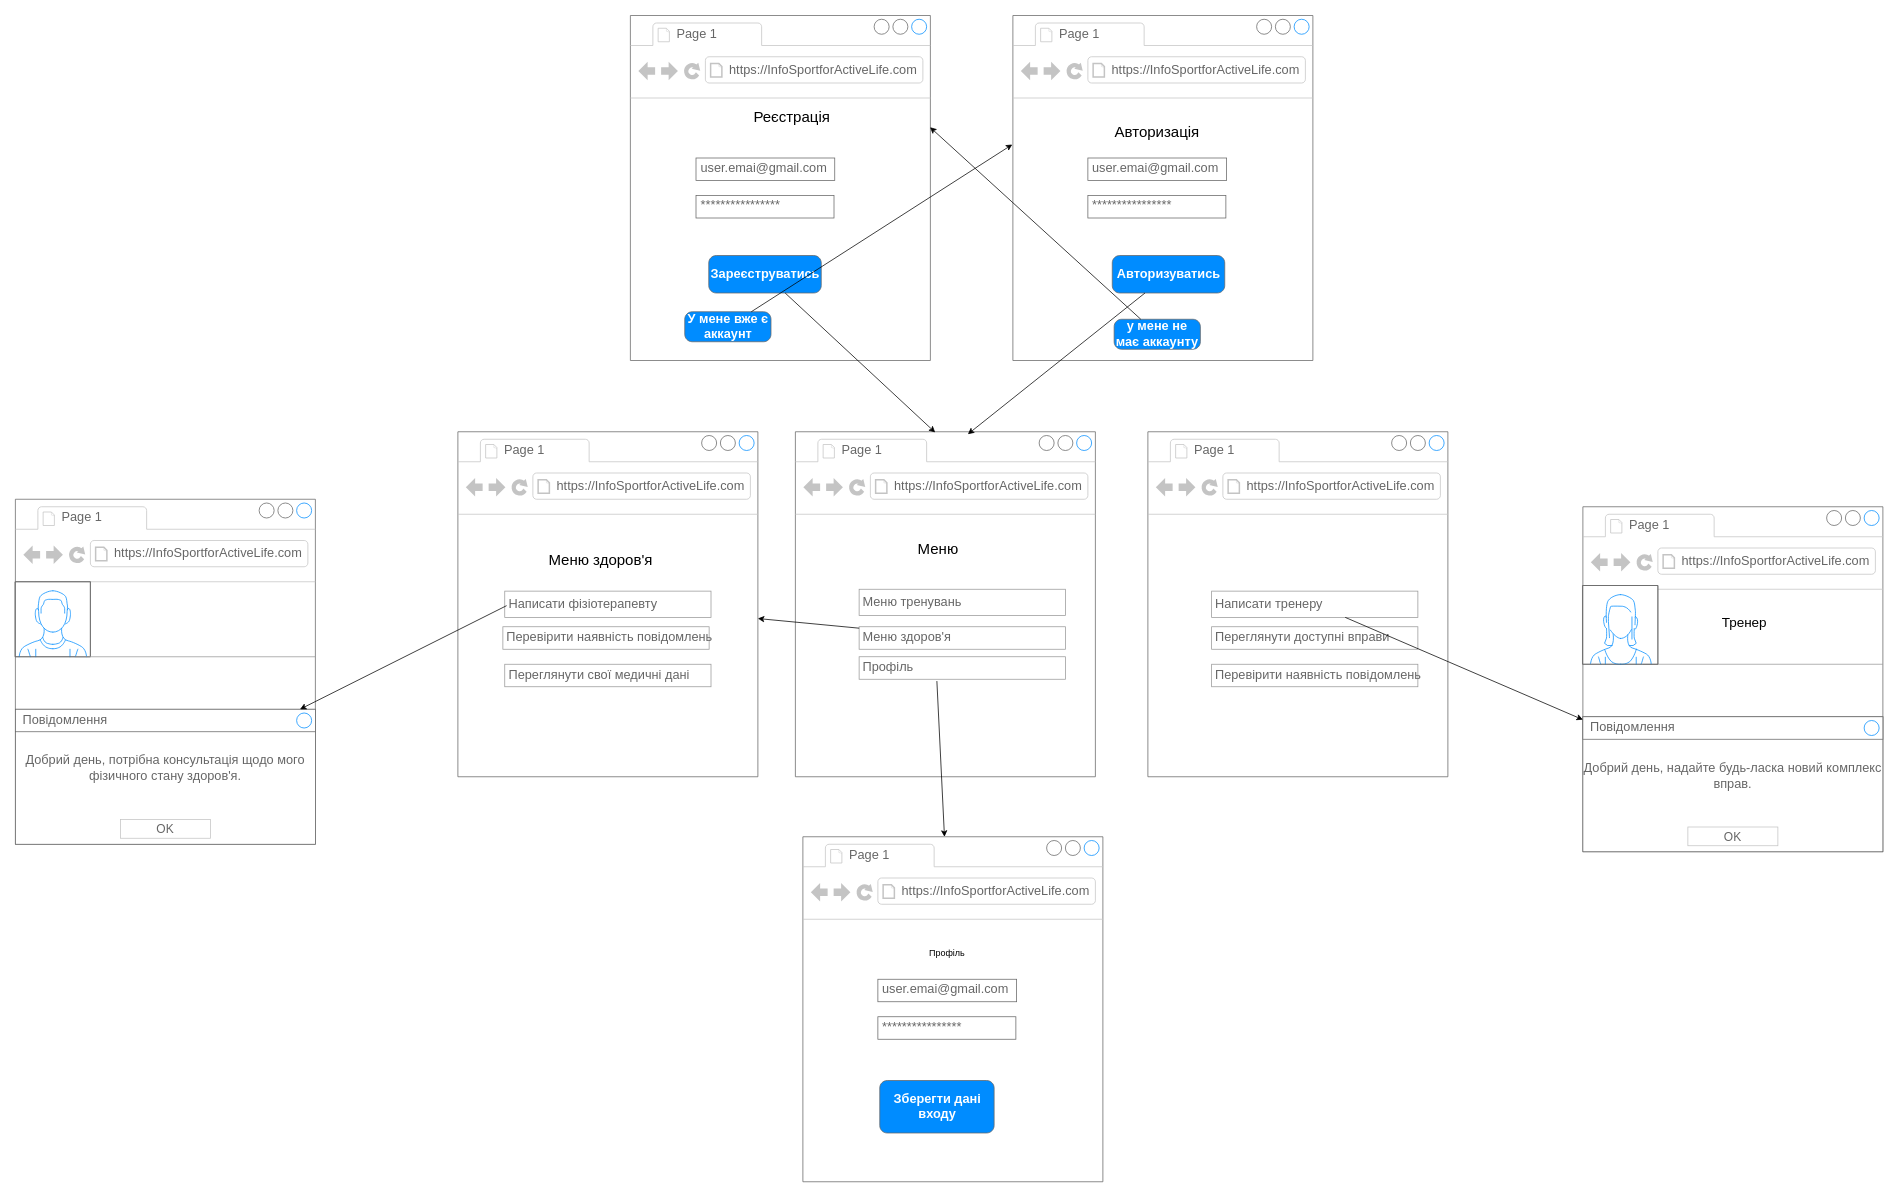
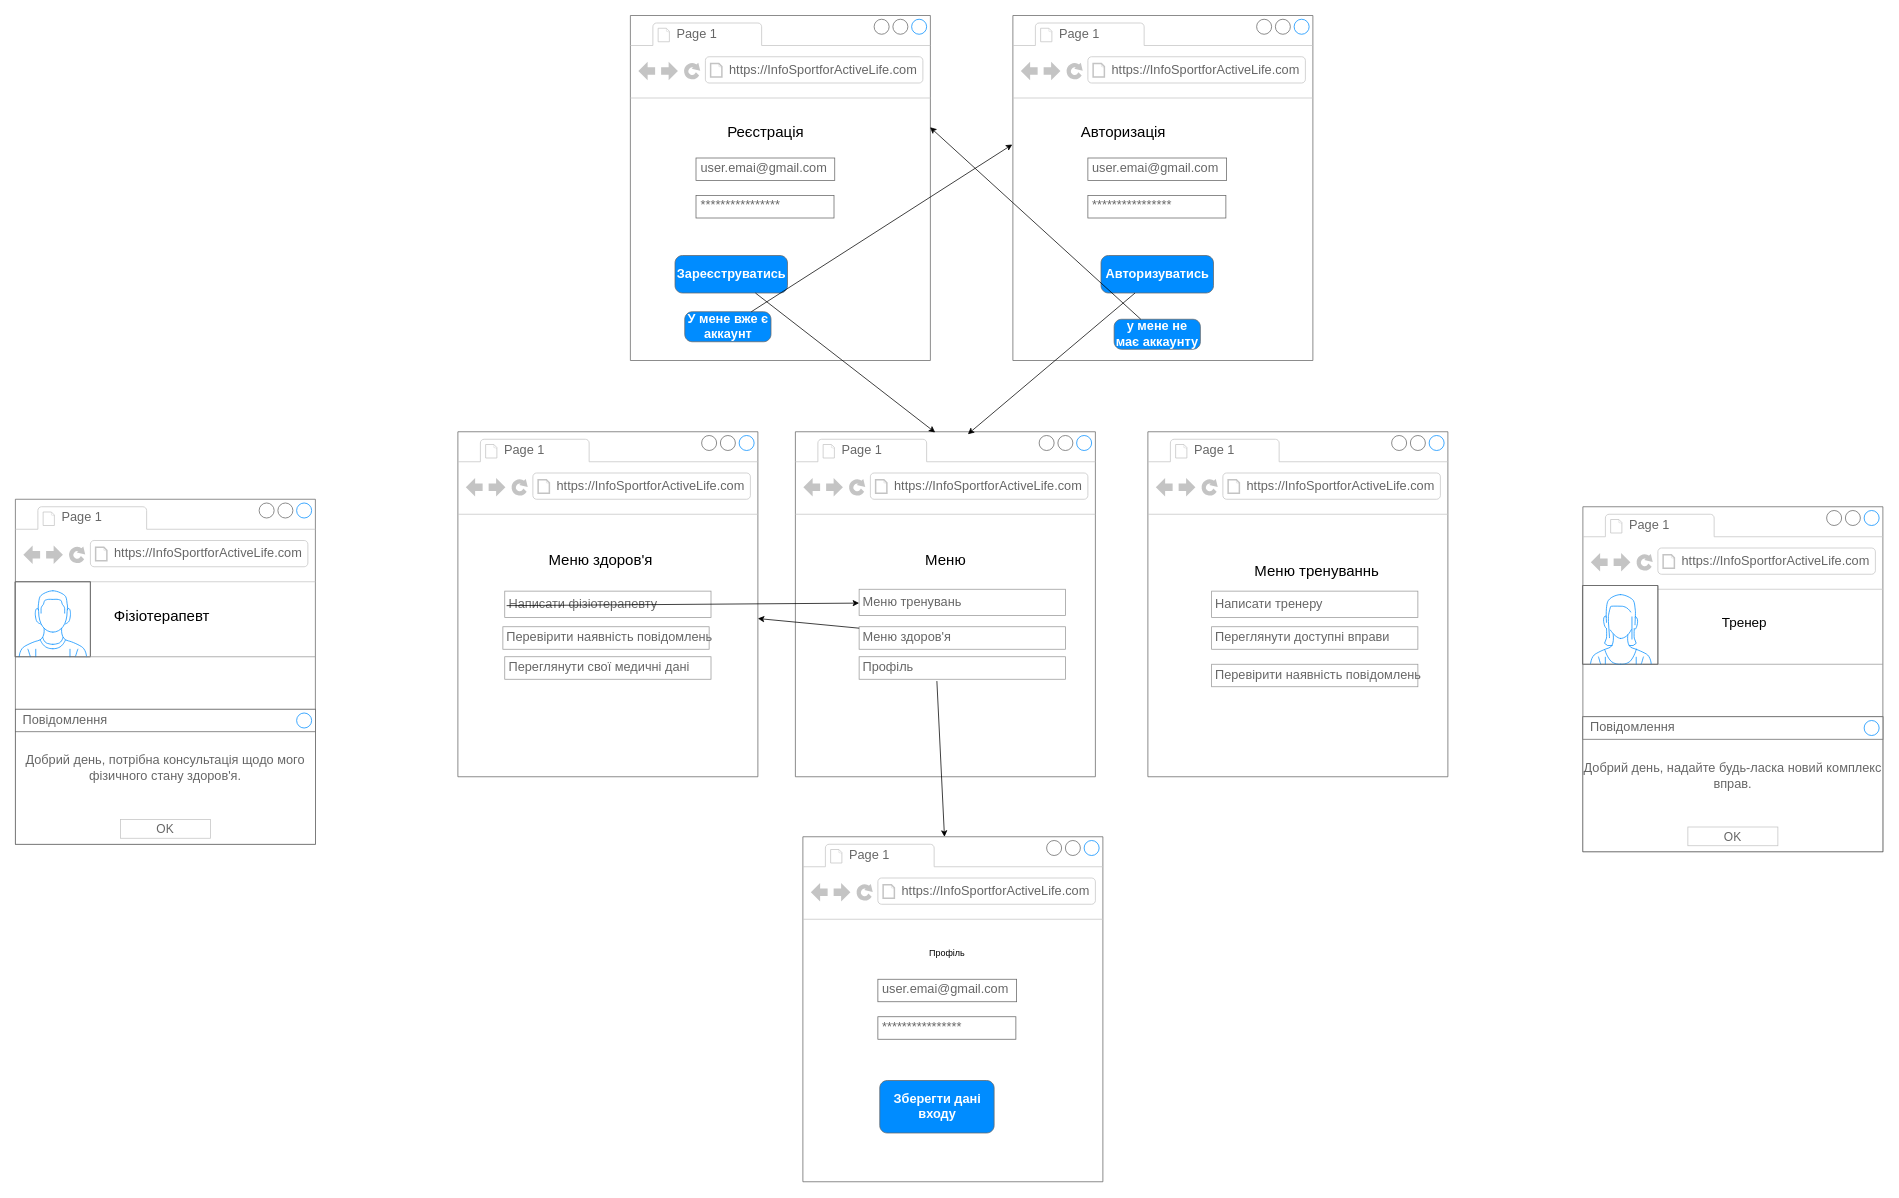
(792, 117) -> (765, 132)
(1157, 132) -> (1123, 132)
(765, 274) -> (731, 274)
(1169, 274) -> (1157, 274)
(938, 548) -> (945, 559)
none -> (1317, 570)
none -> (162, 615)
(405, 656) -> (805, 603)
(1461, 667) -> none
(608, 675) -> (608, 668)
